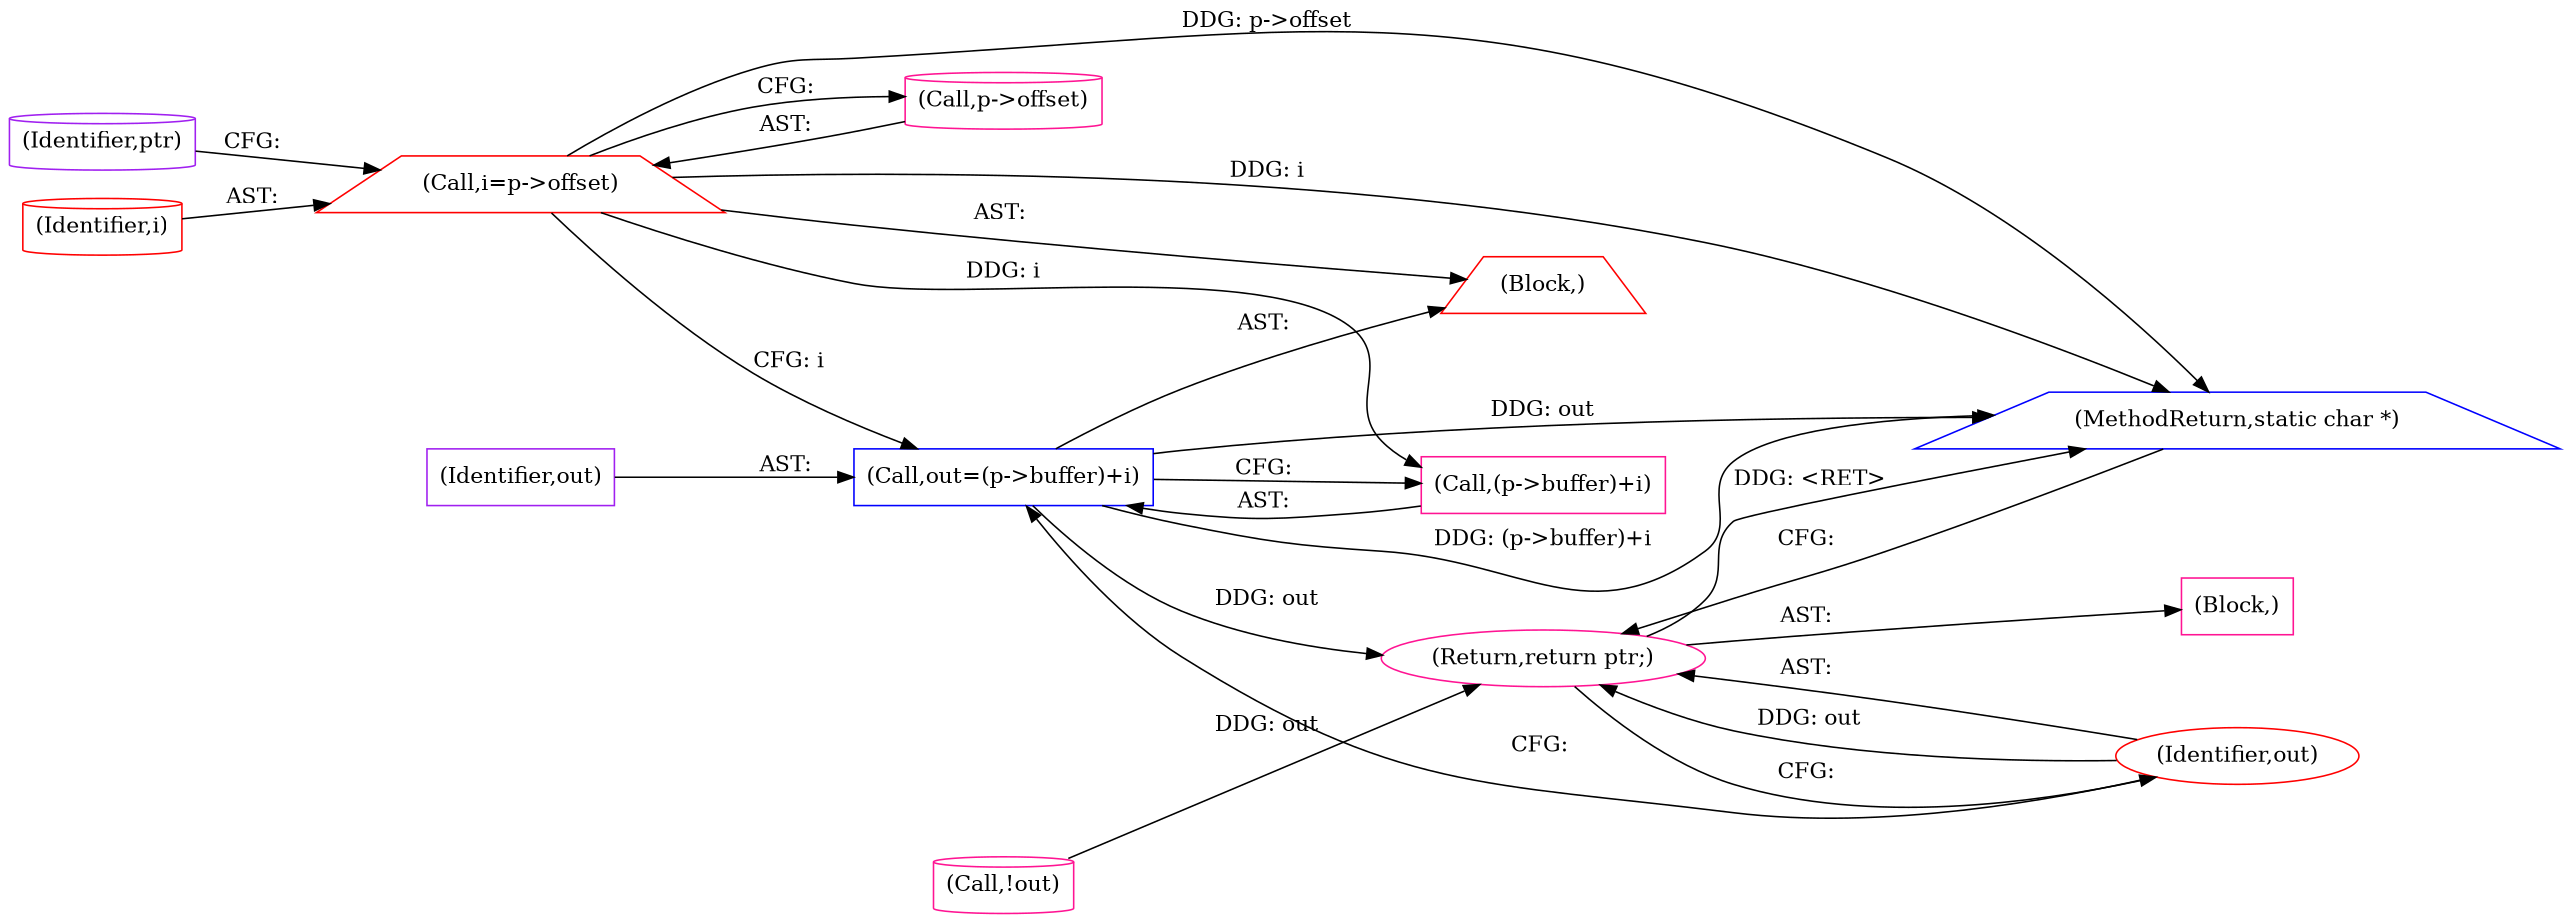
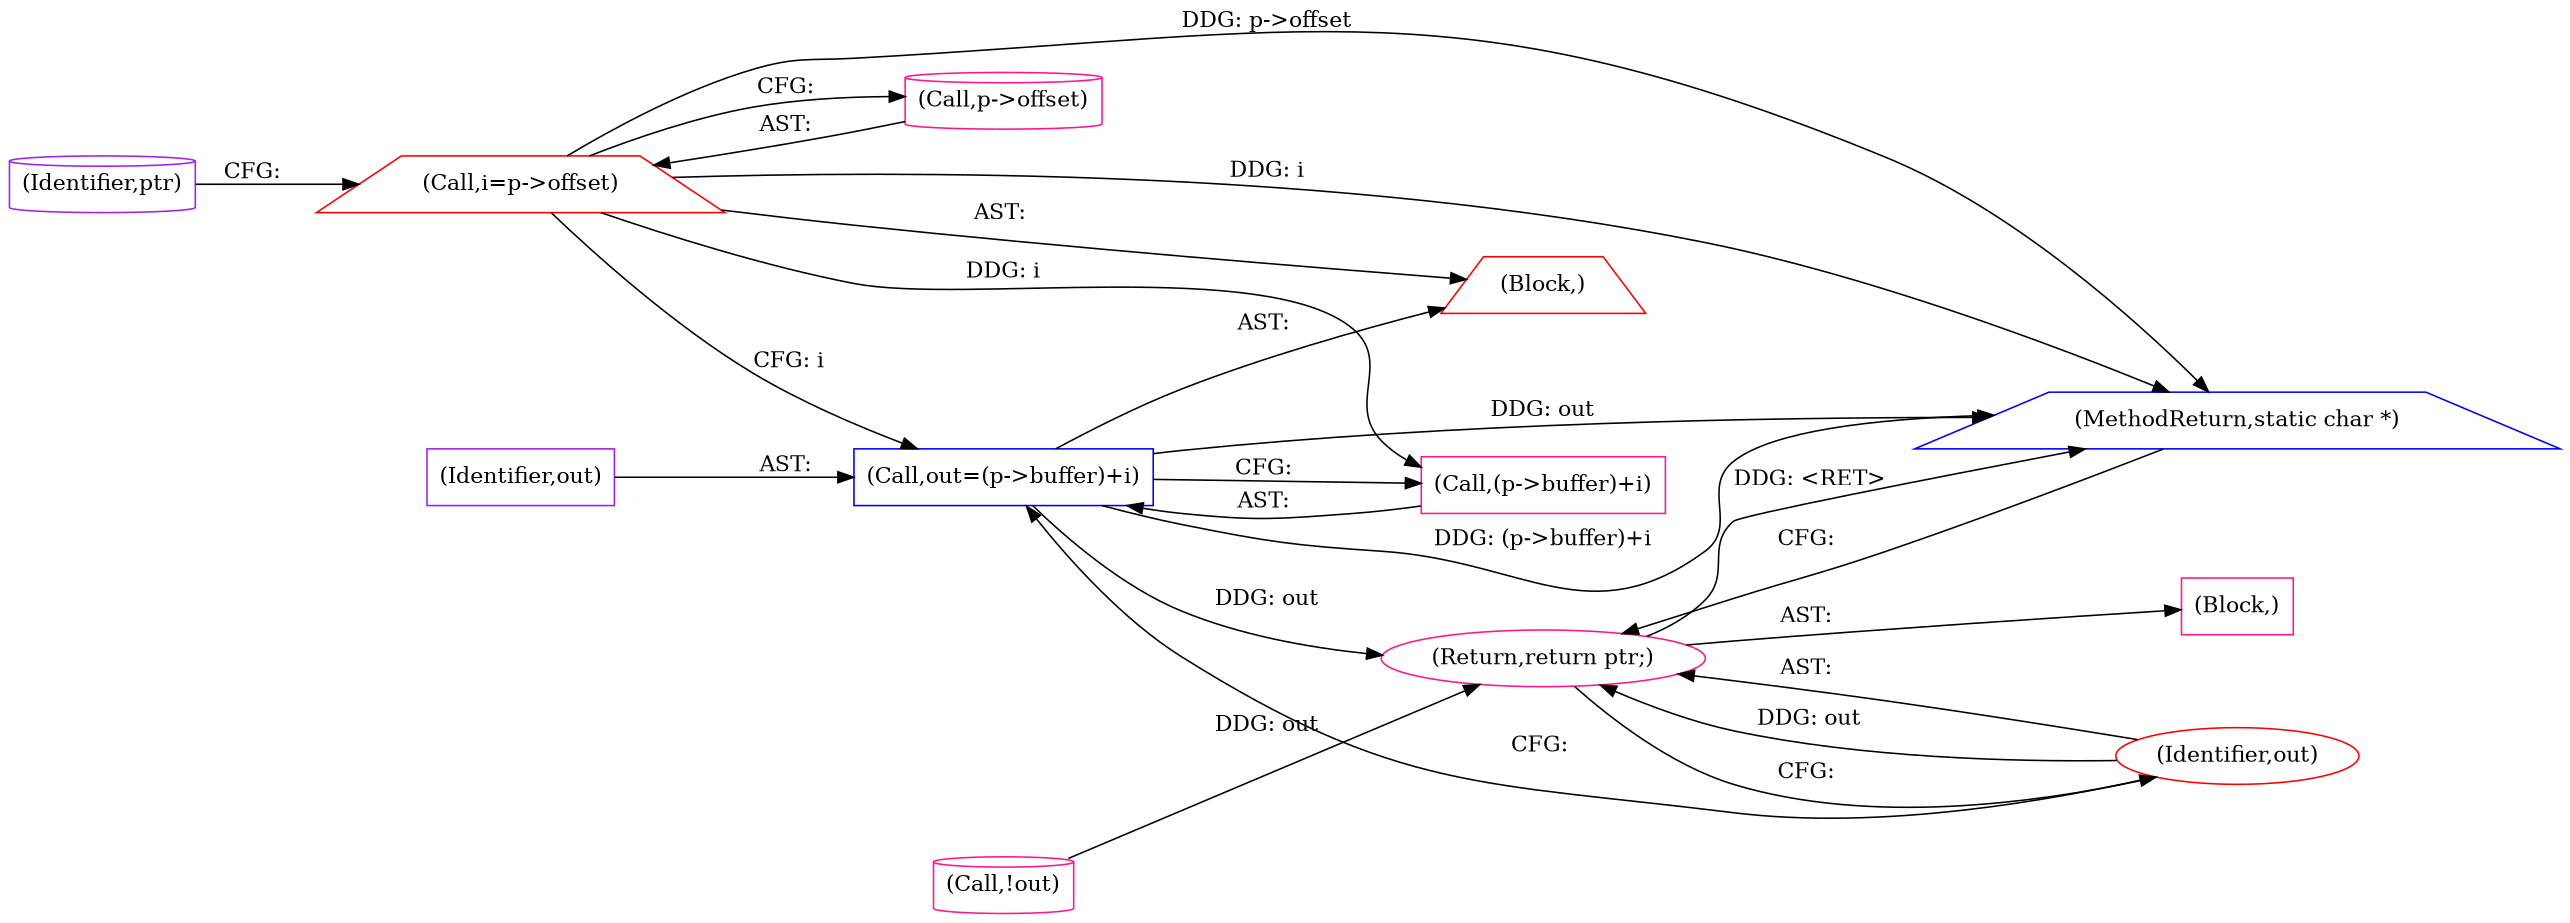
(102, 227) -> none
